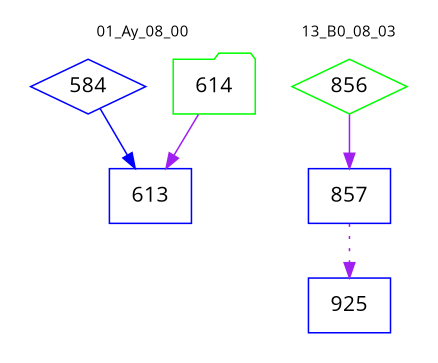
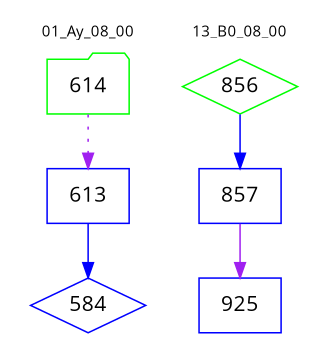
(349, 33) -> (240, 33)
(114, 132) -> (88, 243)
(349, 134) -> (240, 134)
(186, 135) -> (88, 134)
(349, 243) -> (240, 243)
